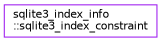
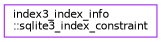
(81, 21) -> (81, 21)
